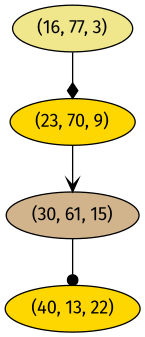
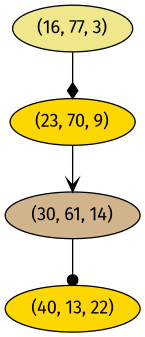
(73, 215) -> (73, 215)
